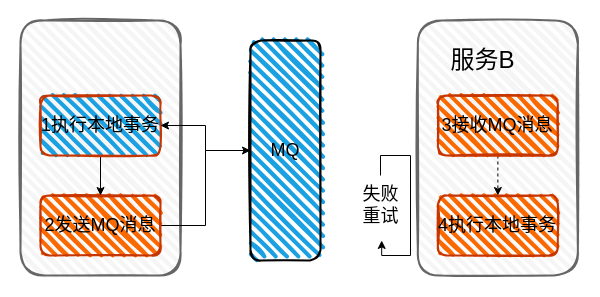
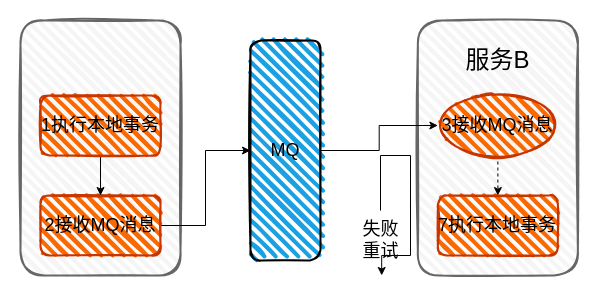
(483, 61) -> (498, 61)
(101, 126) -> (101, 126)
(199, 126) -> (379, 142)
(498, 126) -> (498, 126)
(381, 206) -> (381, 241)
(101, 226) -> (101, 226)
(498, 226) -> (498, 226)
